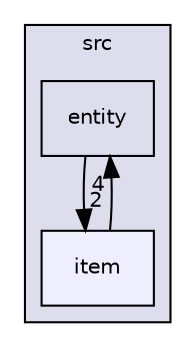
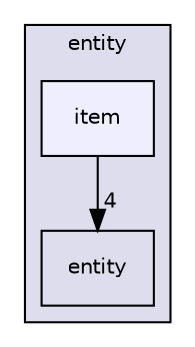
(98, 45) -> (98, 45)
(84, 183) -> none
